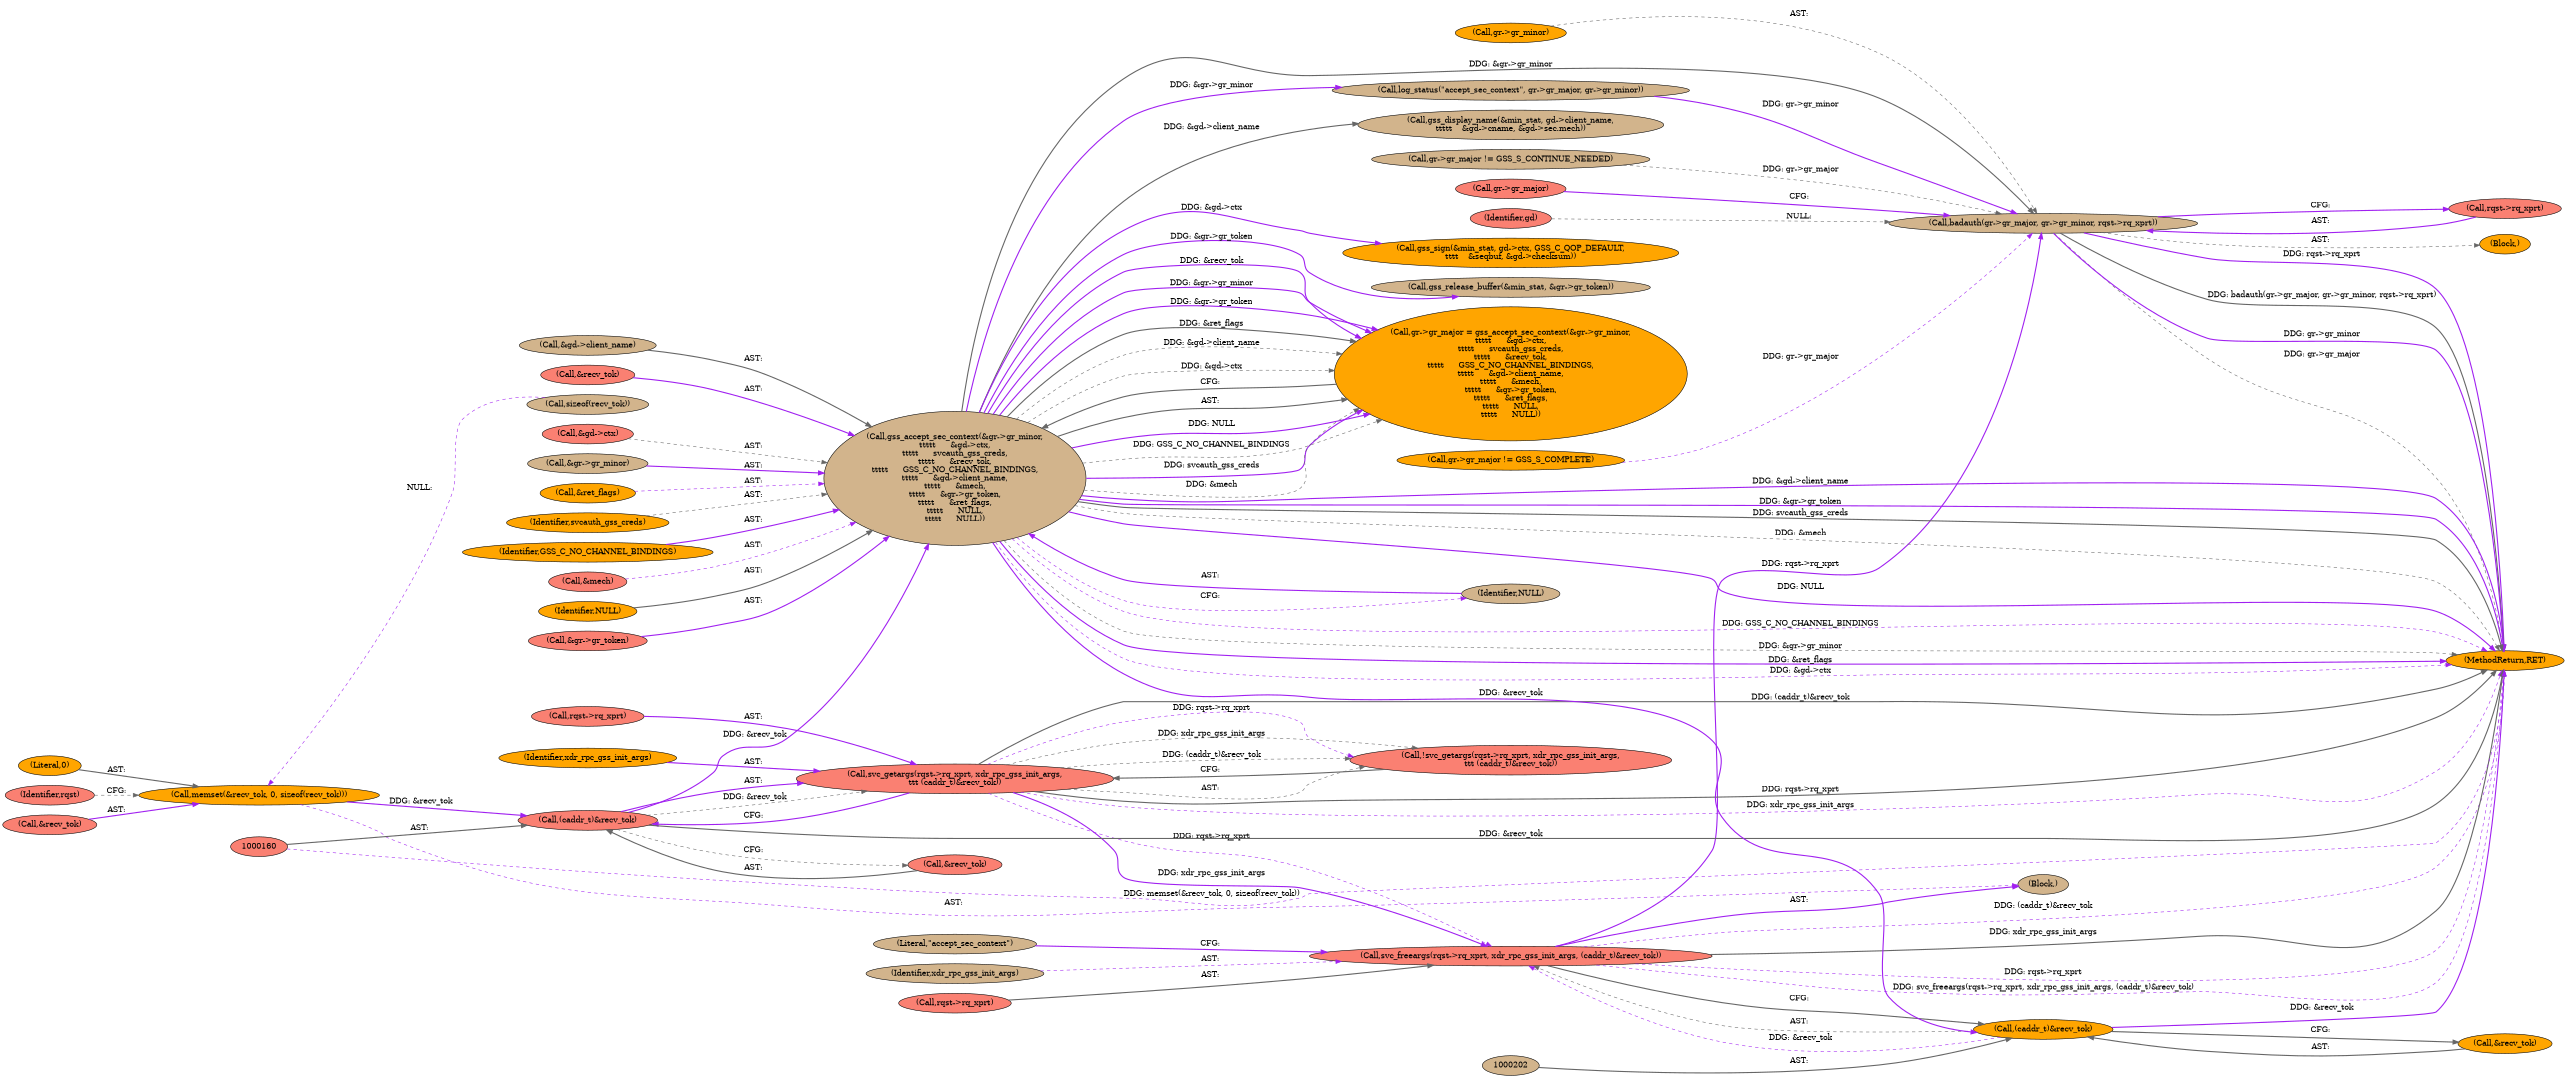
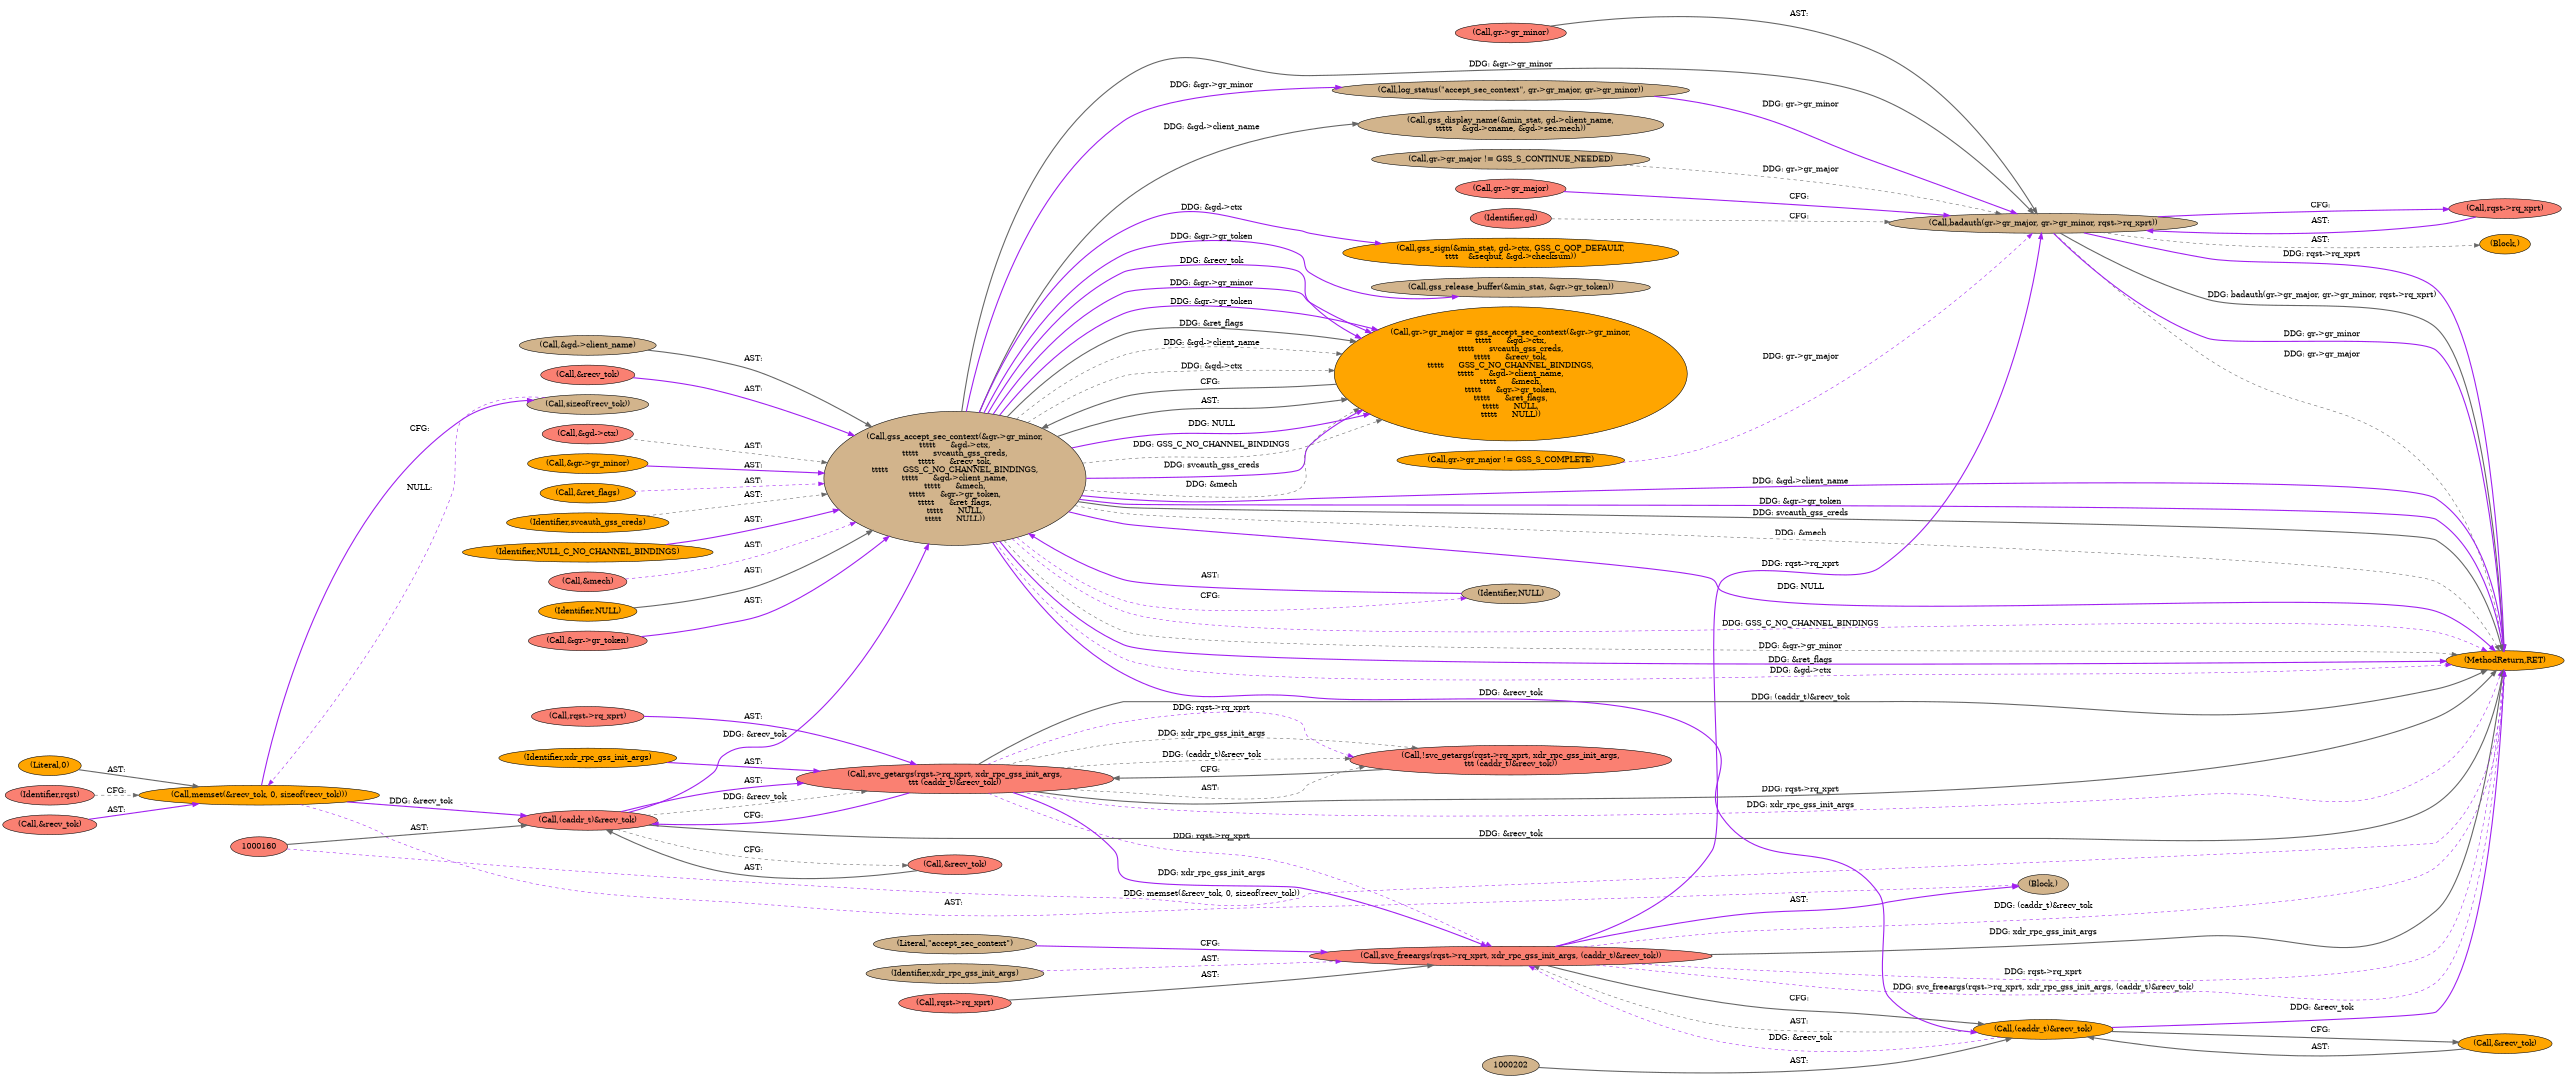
(1511, 33) -> (1511, 33)
(1827, 35) -> (1827, 35)
(1800, 217) -> (1800, 217)
(588, 464) -> (588, 464)
(588, 552) -> (588, 552)
none -> (346, 554)
